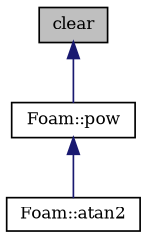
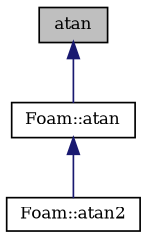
(73, 25) -> (73, 25)
(73, 120) -> (73, 120)
